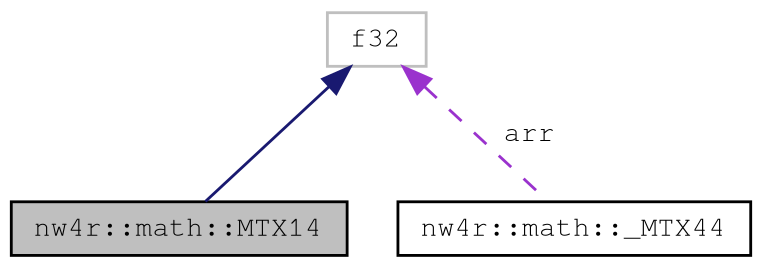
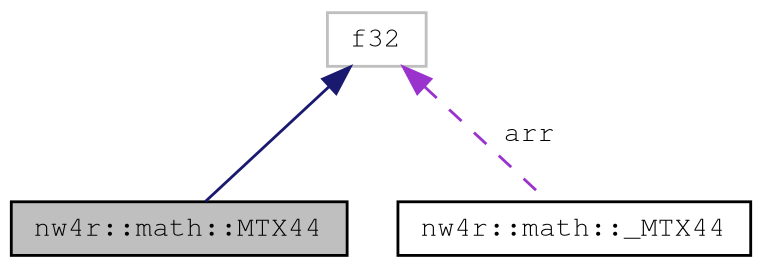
(179, 229) -> (179, 229)
